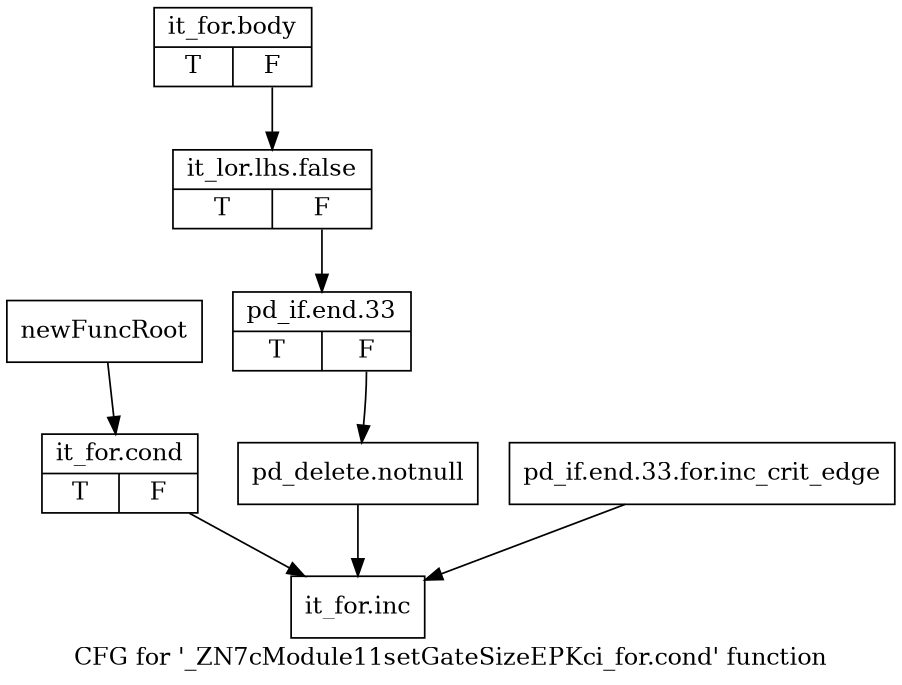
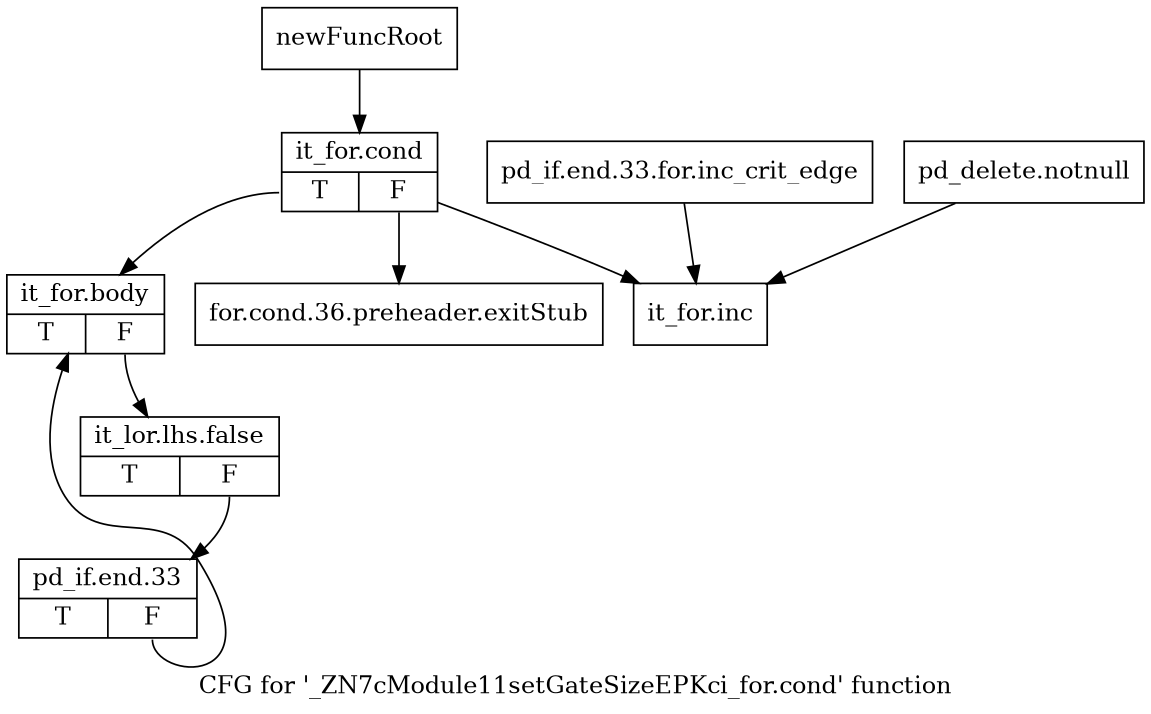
none -> (200, 215)
none -> (399, 314)
(366, 398) -> (159, 531)
